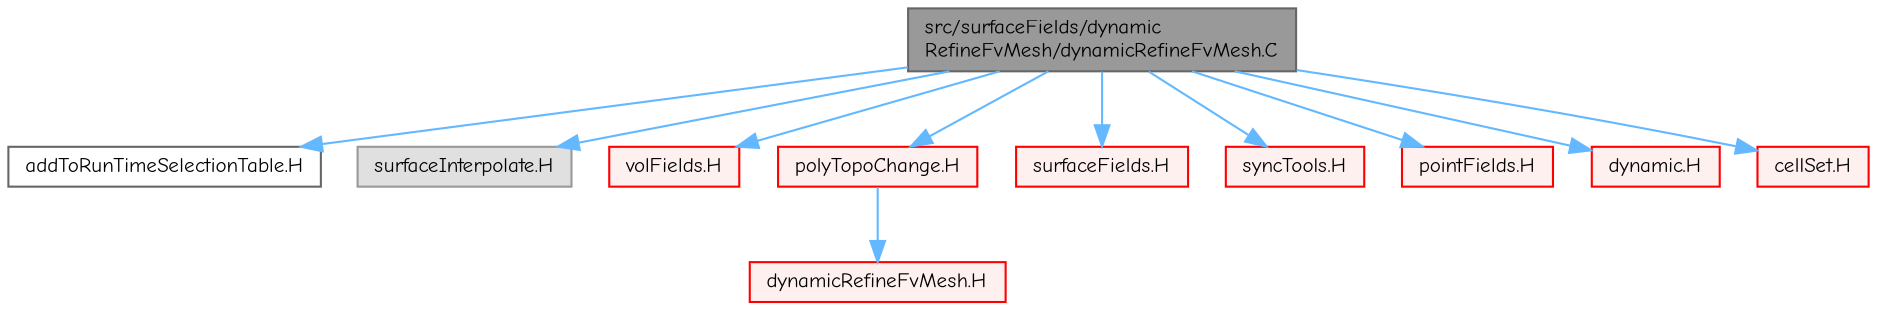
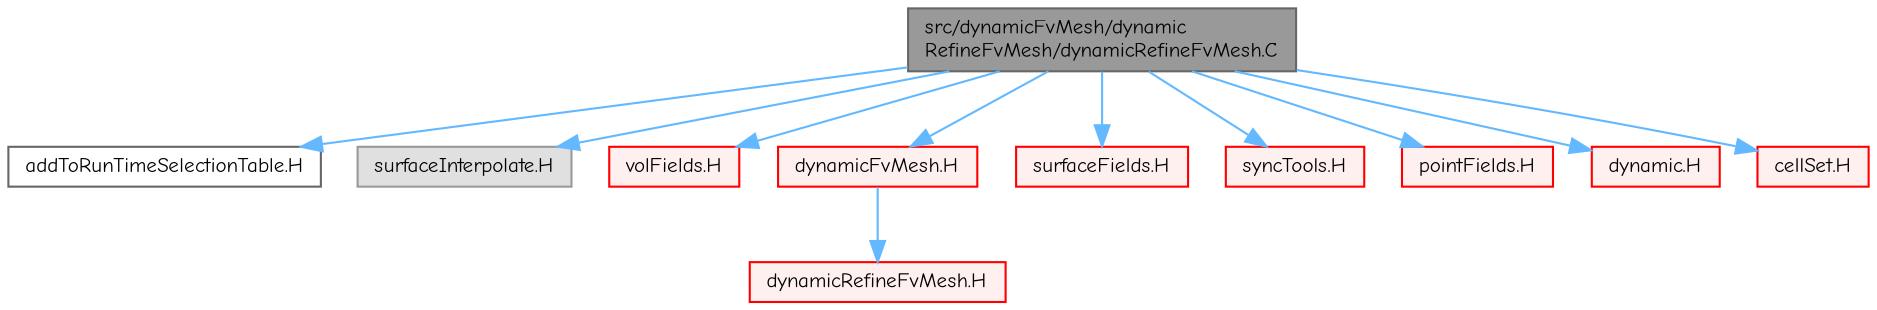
(1102, 40) -> (1102, 40)
(878, 167) -> (878, 167)
